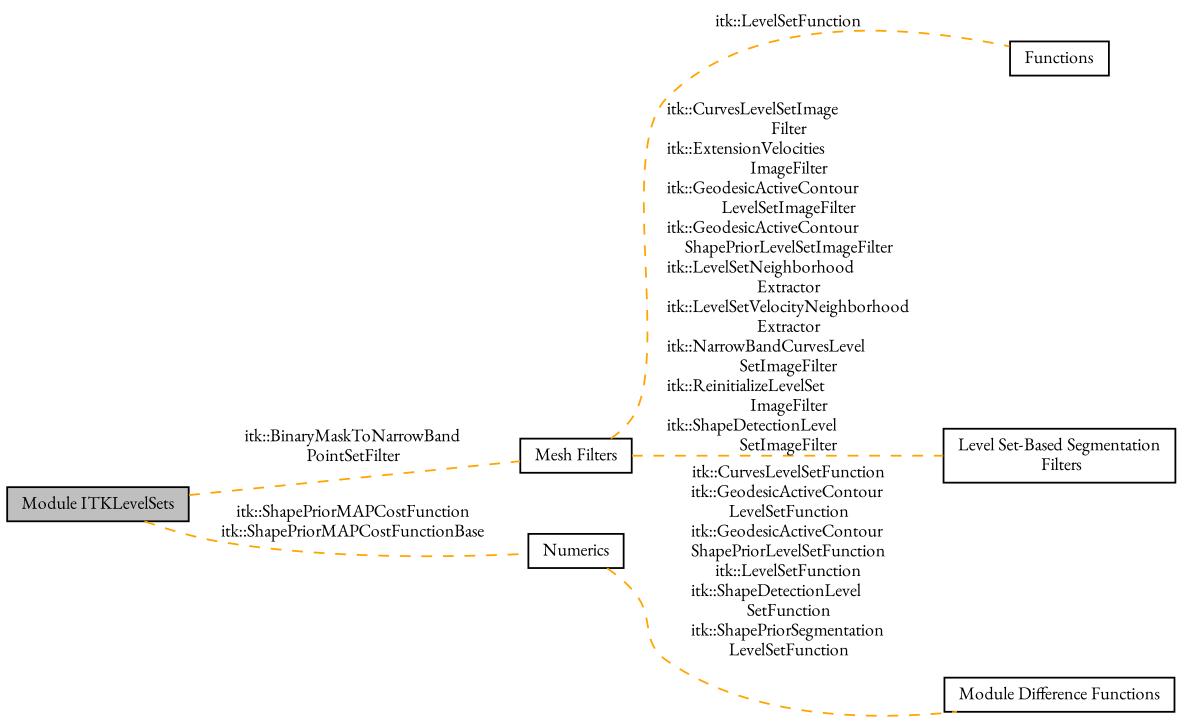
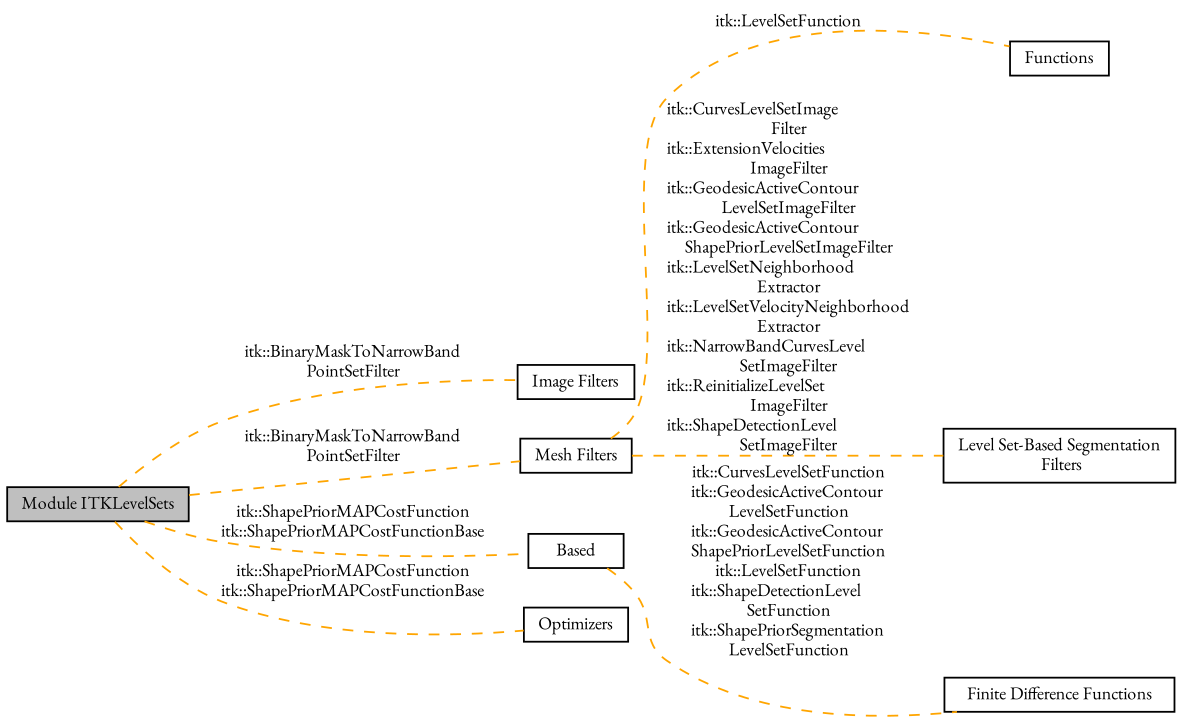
none -> (576, 382)
(576, 551) -> (576, 551)
none -> (576, 625)
(1059, 695) -> (1059, 695)
